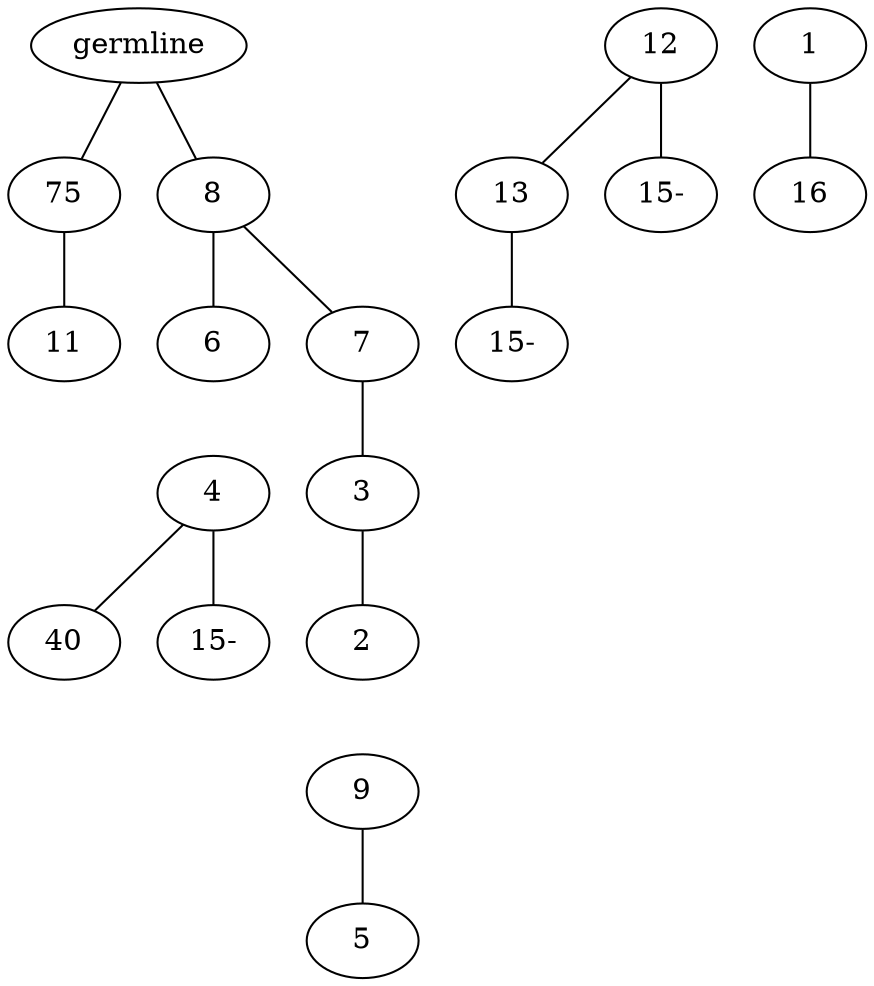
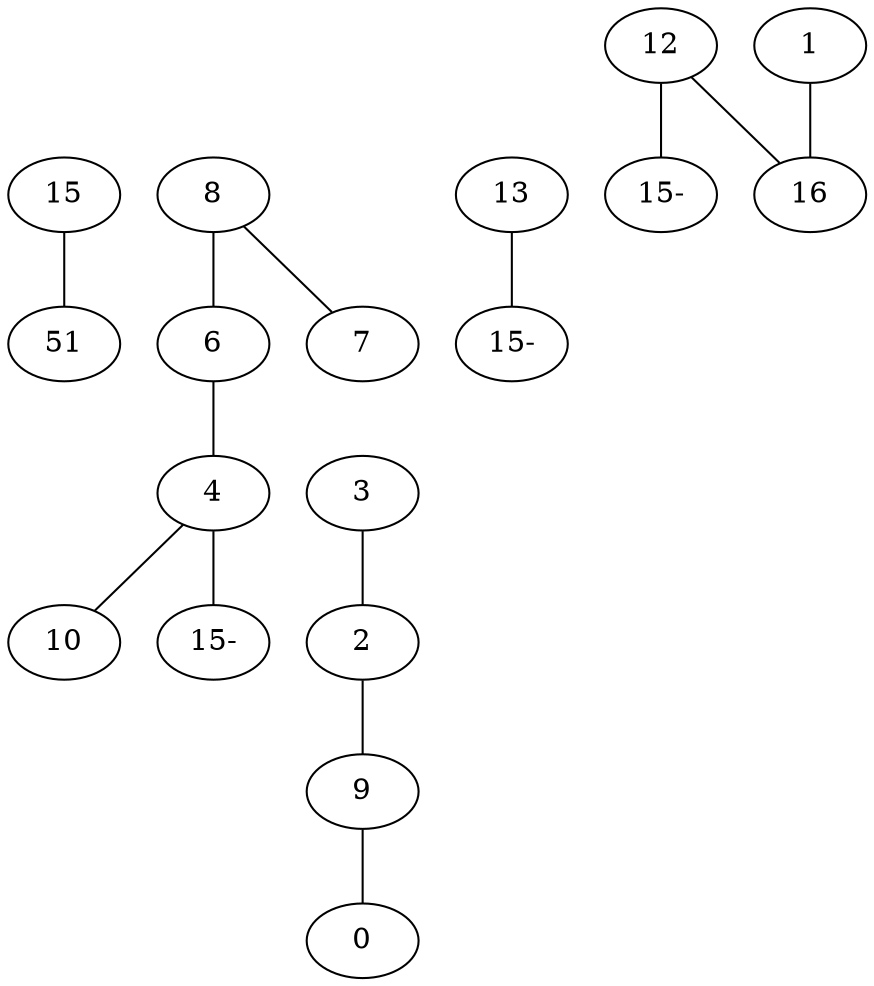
(139, 46) -> none
(587, 120) -> (735, 120)
(64, 195) -> (64, 195)
(64, 344) -> (64, 344)
none -> (213, 419)
(363, 419) -> none
(64, 642) -> (64, 642)
none -> (363, 717)
(363, 941) -> (363, 941)
